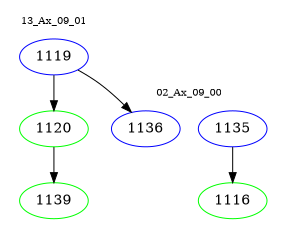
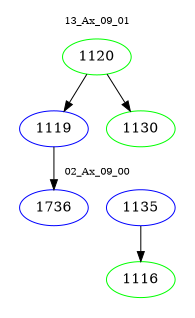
(54, 88) -> (78, 88)
(146, 129) -> (54, 208)
(54, 201) -> (141, 129)
